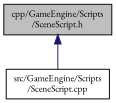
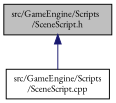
(58, 20) -> (58, 20)
